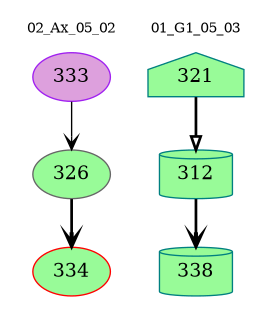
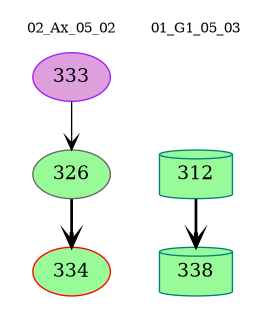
(196, 77) -> none
